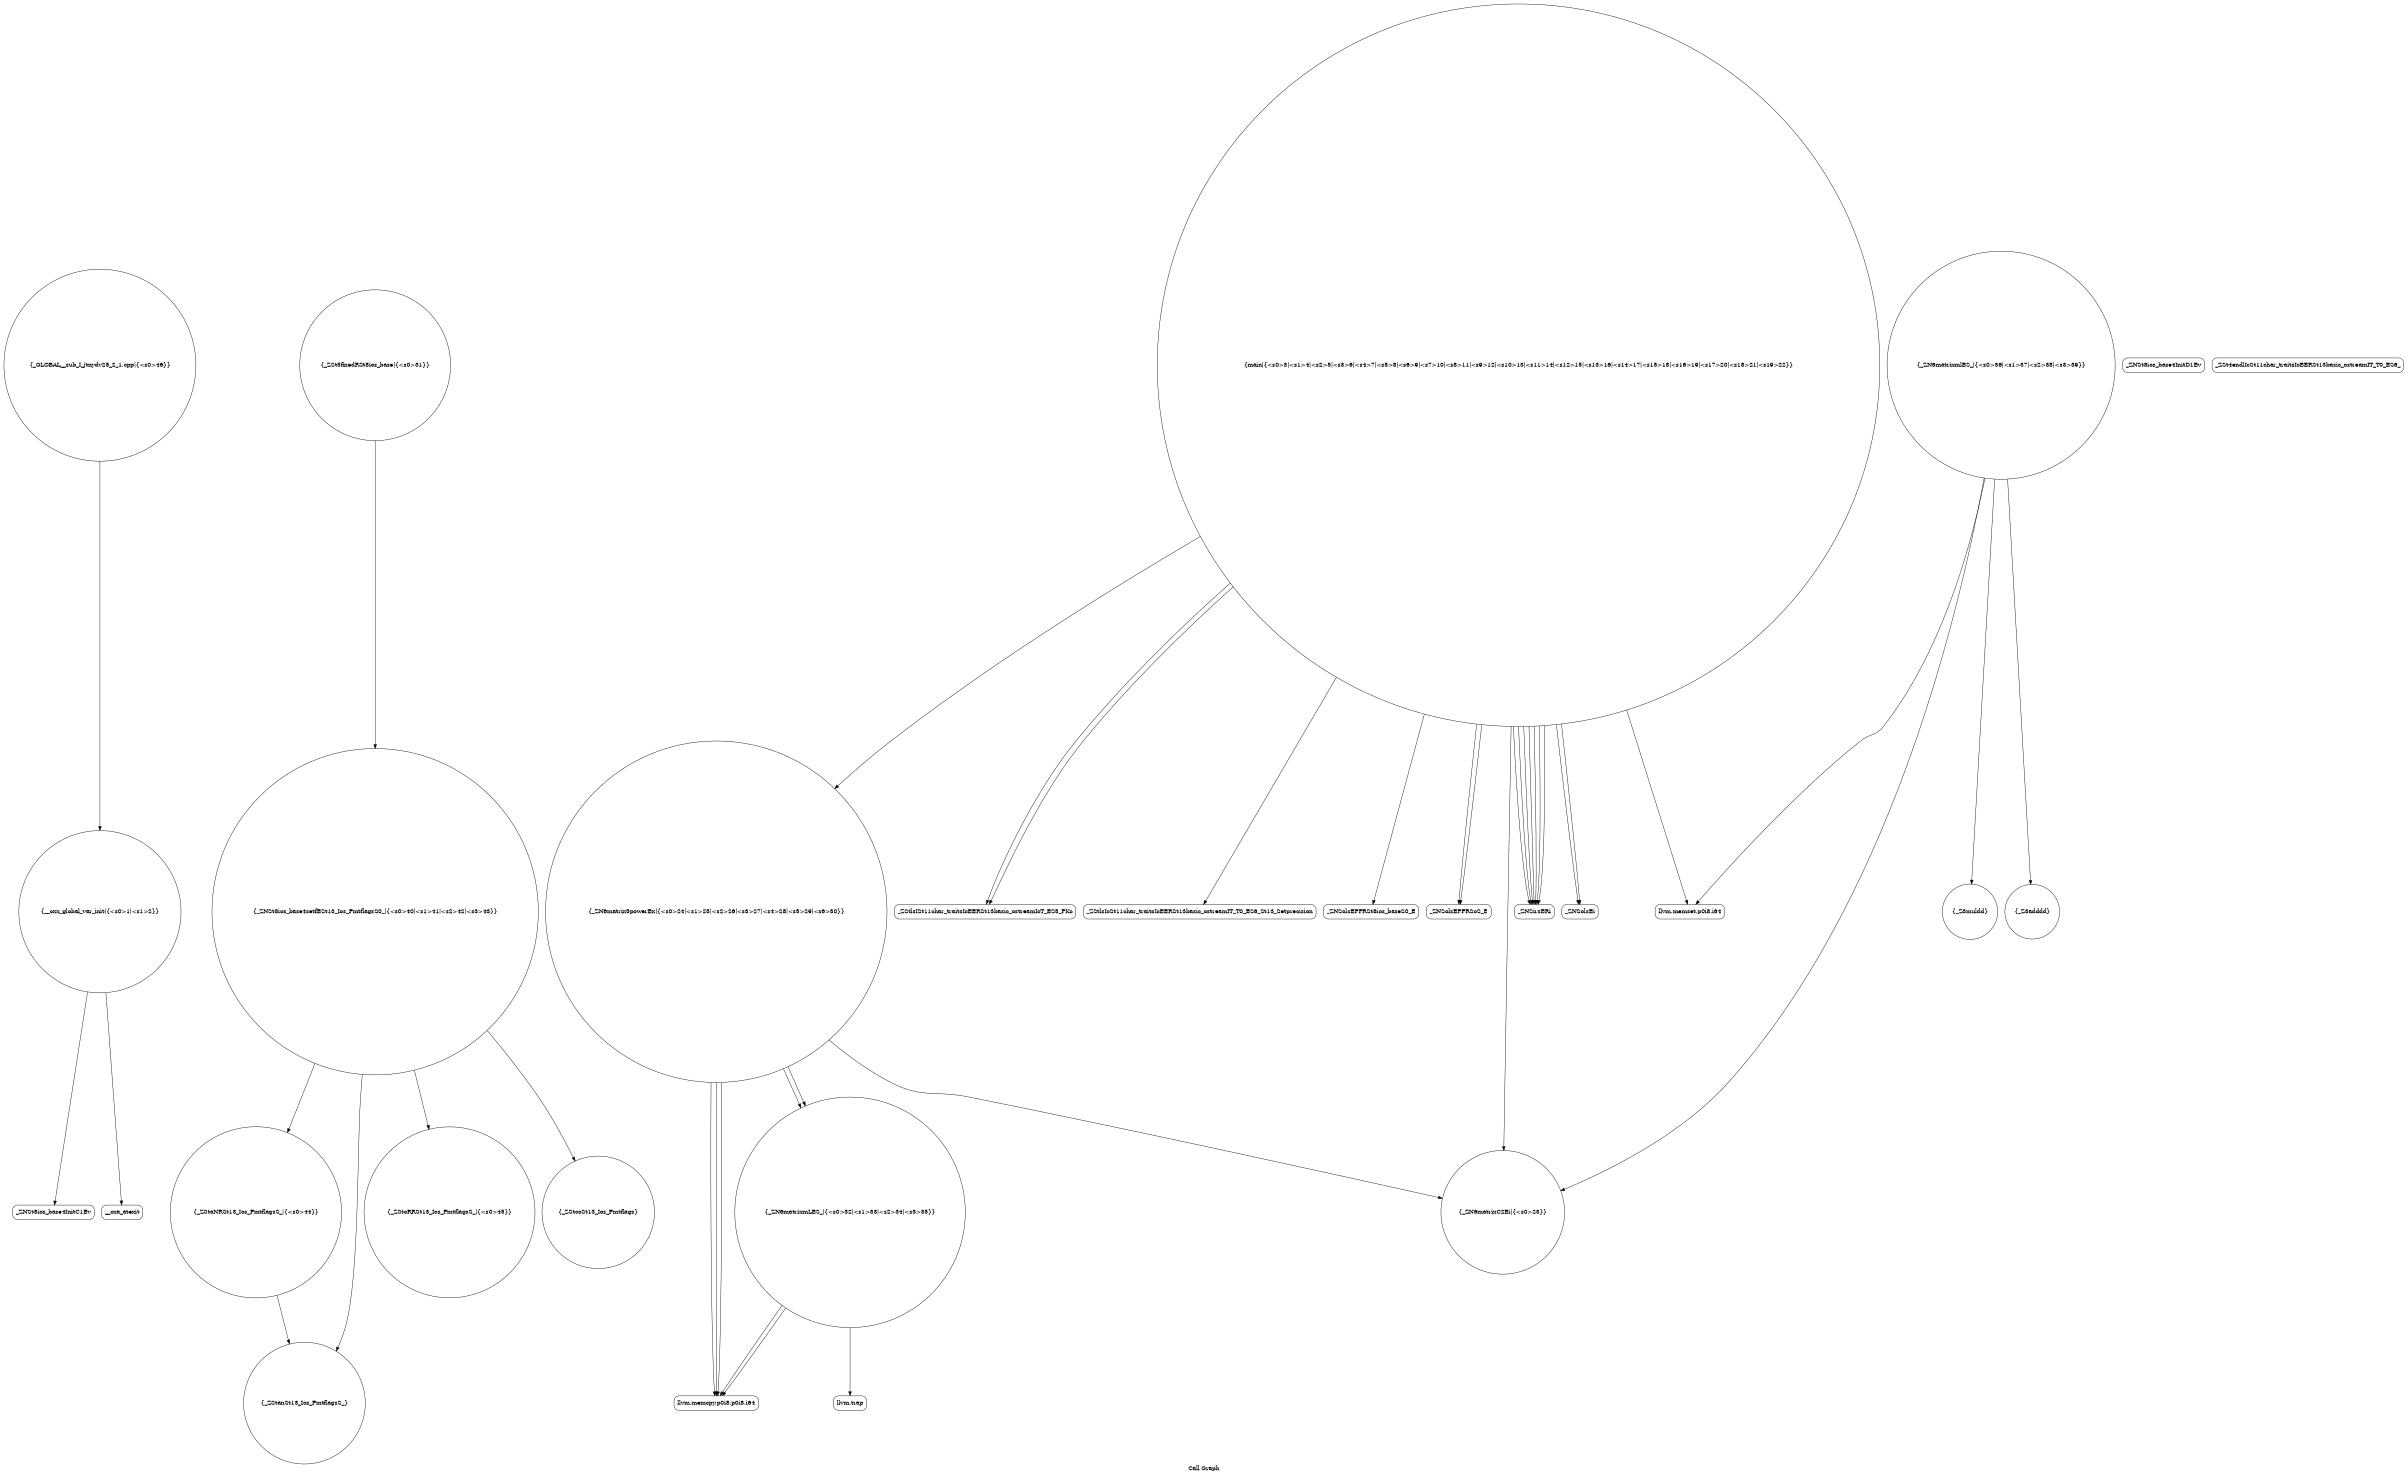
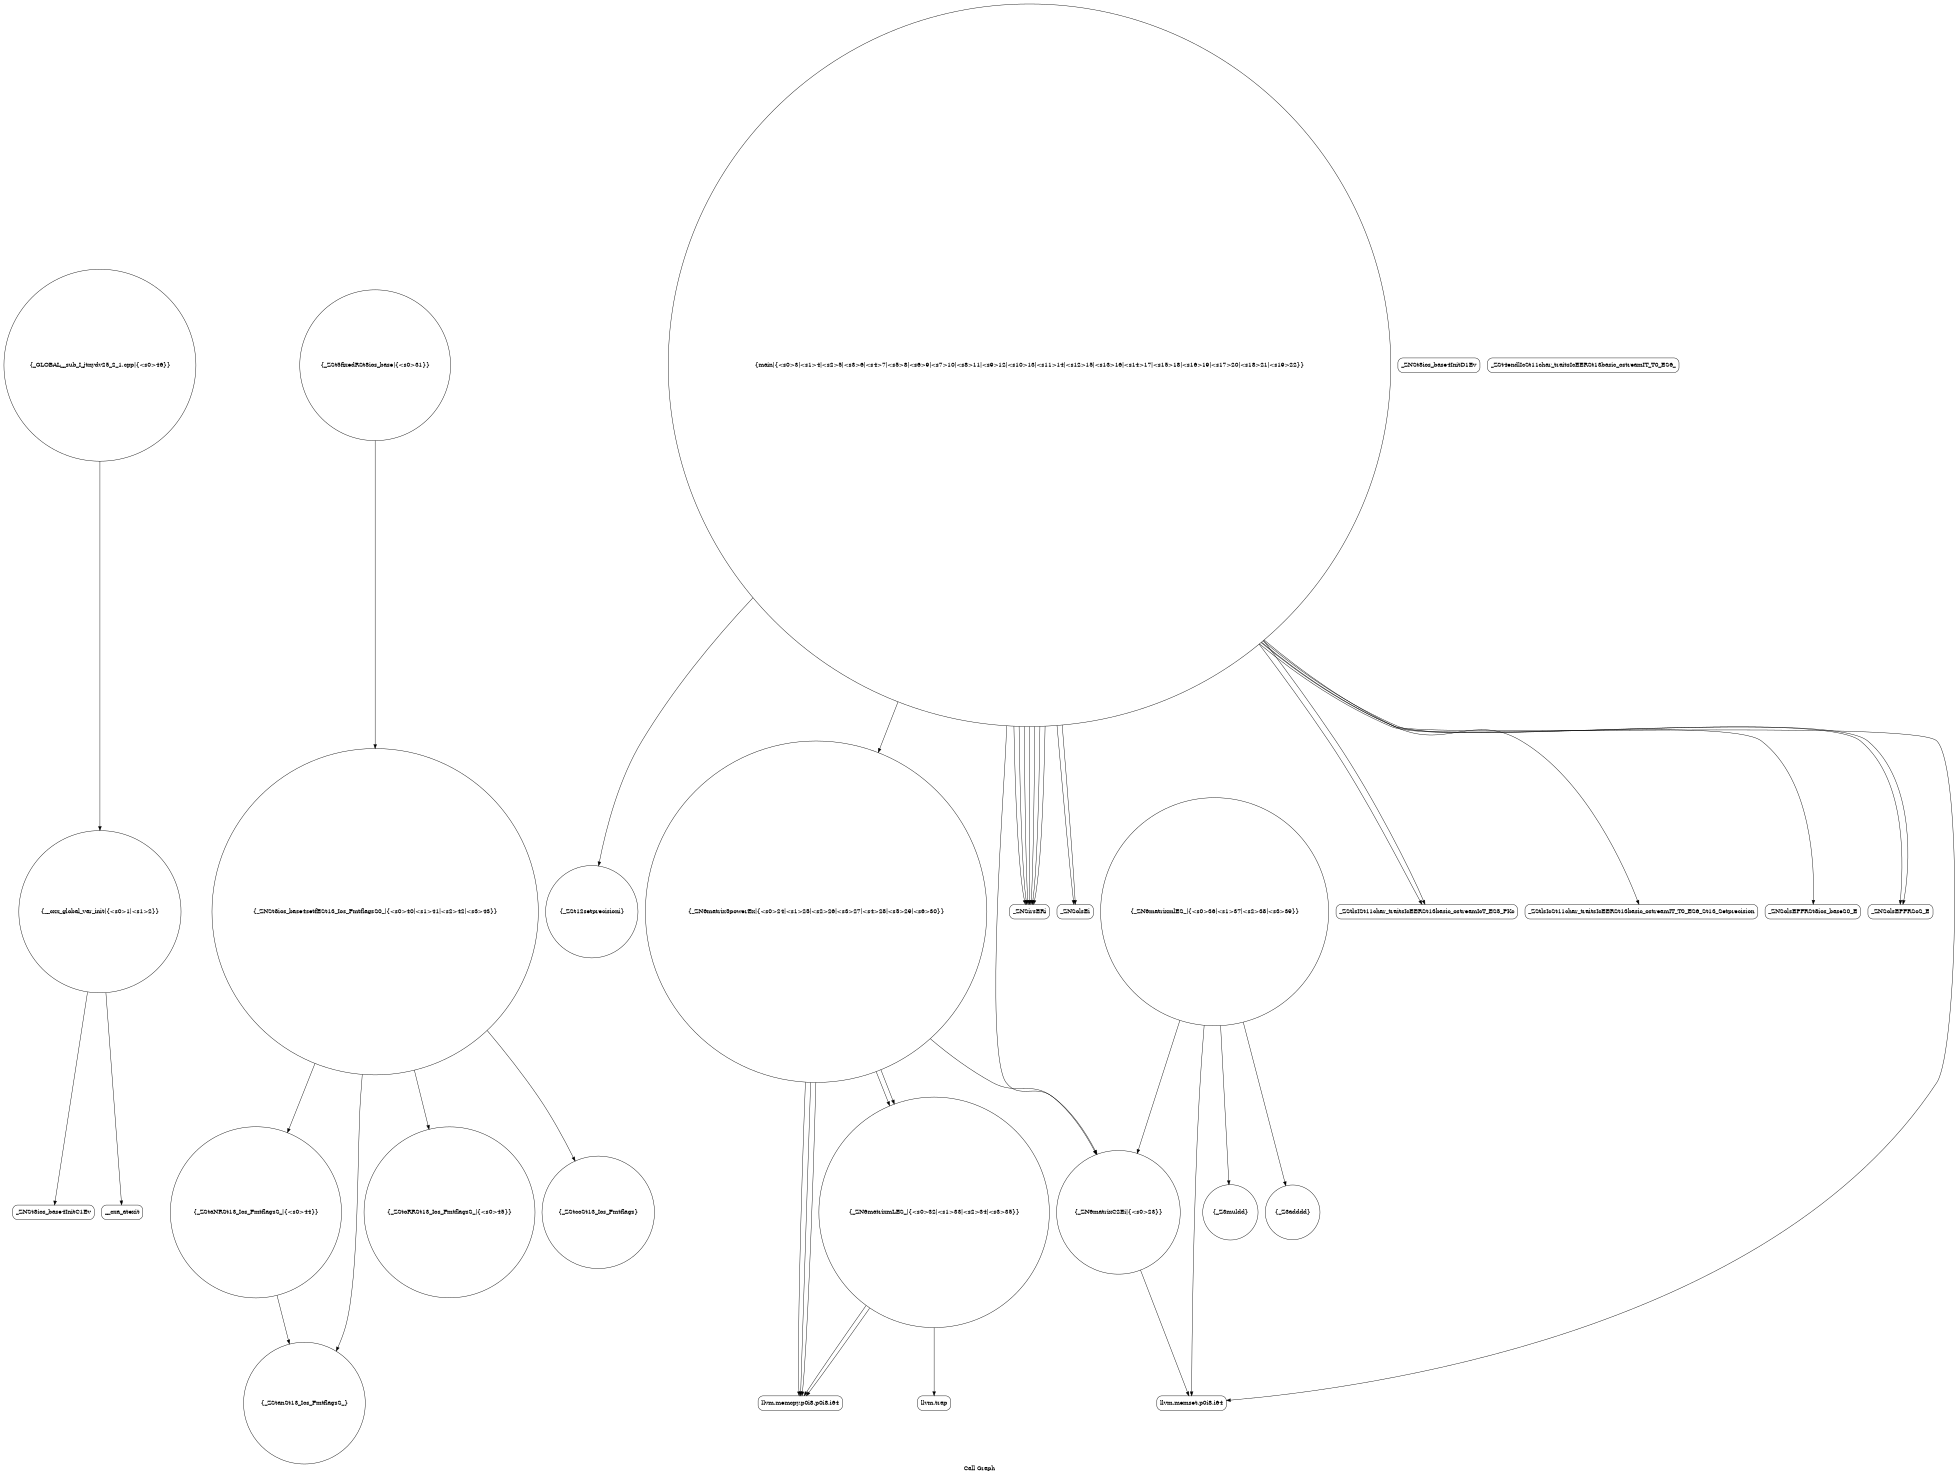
none -> (592, 912)
none -> (1164, 1331)
